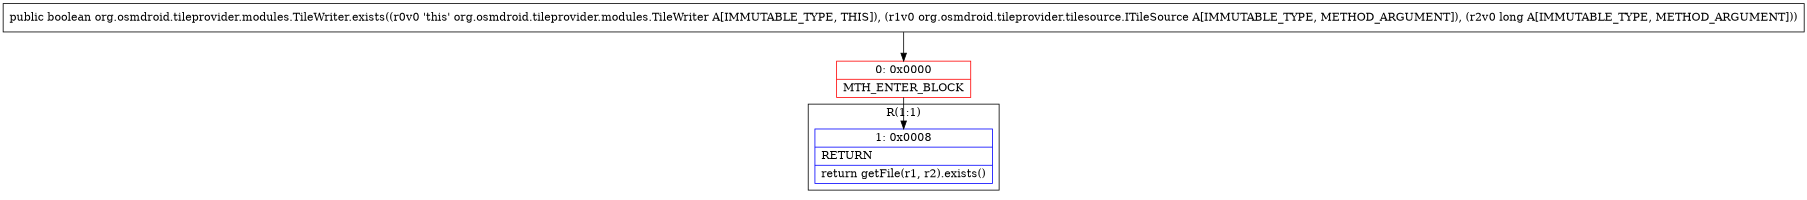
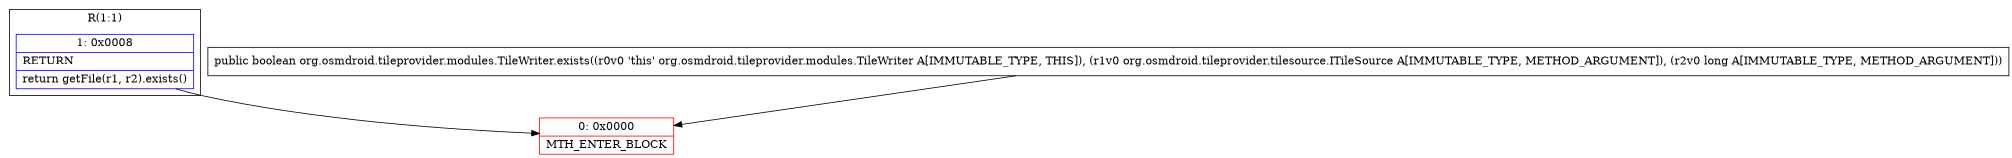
(904, 109) -> (353, 119)
